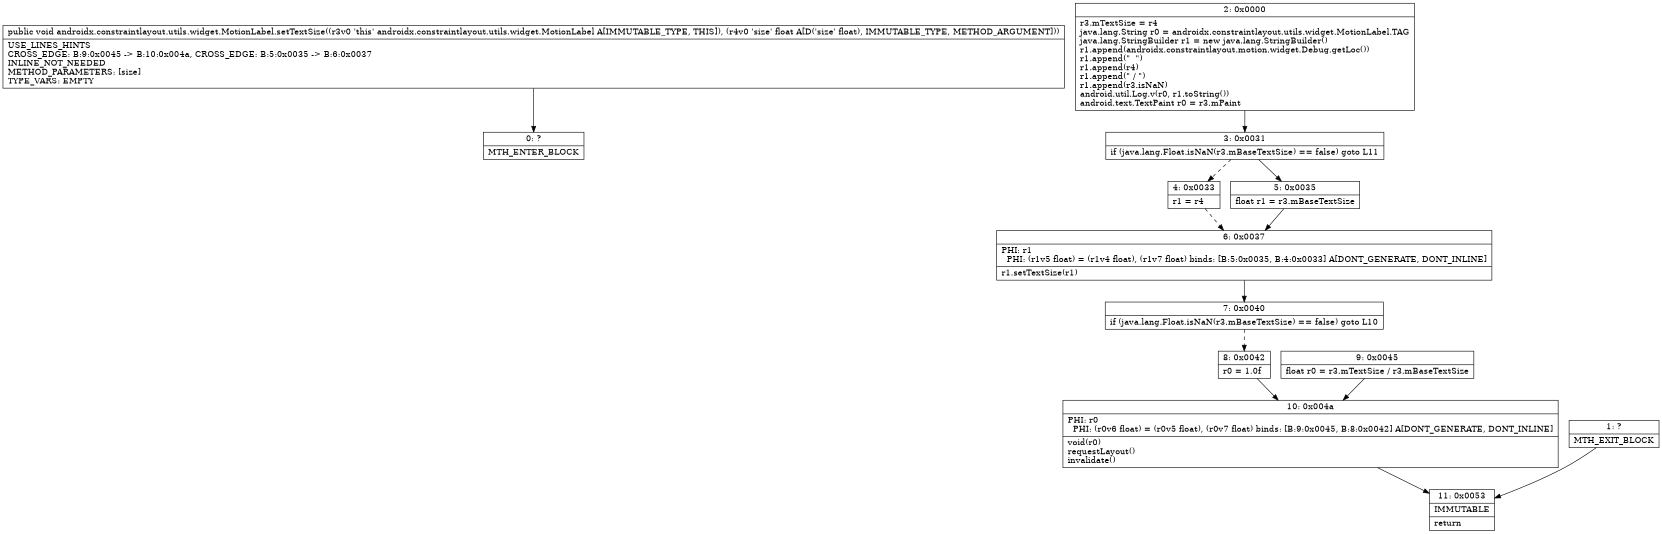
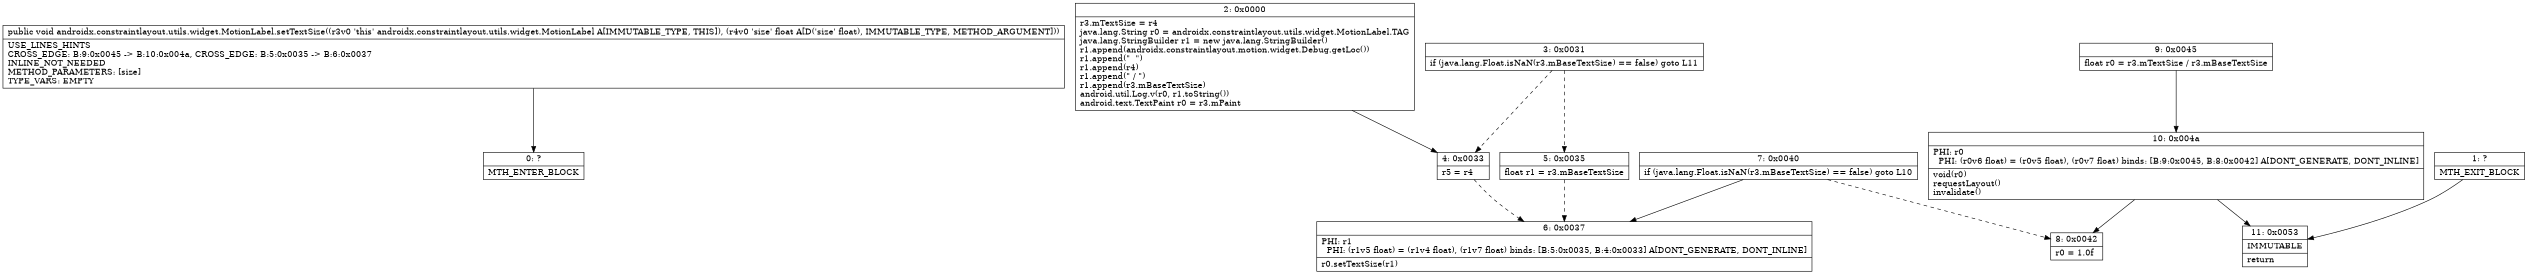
(1124, 85) -> (1143, 85)
(1245, 118) -> (1392, 130)
(1268, 168) -> (1564, 108)
(1188, 201) -> (1458, 172)
(1276, 217) -> (1564, 198)
(1040, 273) -> (1360, 264)
(1244, 288) -> (1690, 200)
(1266, 387) -> (2116, 214)
